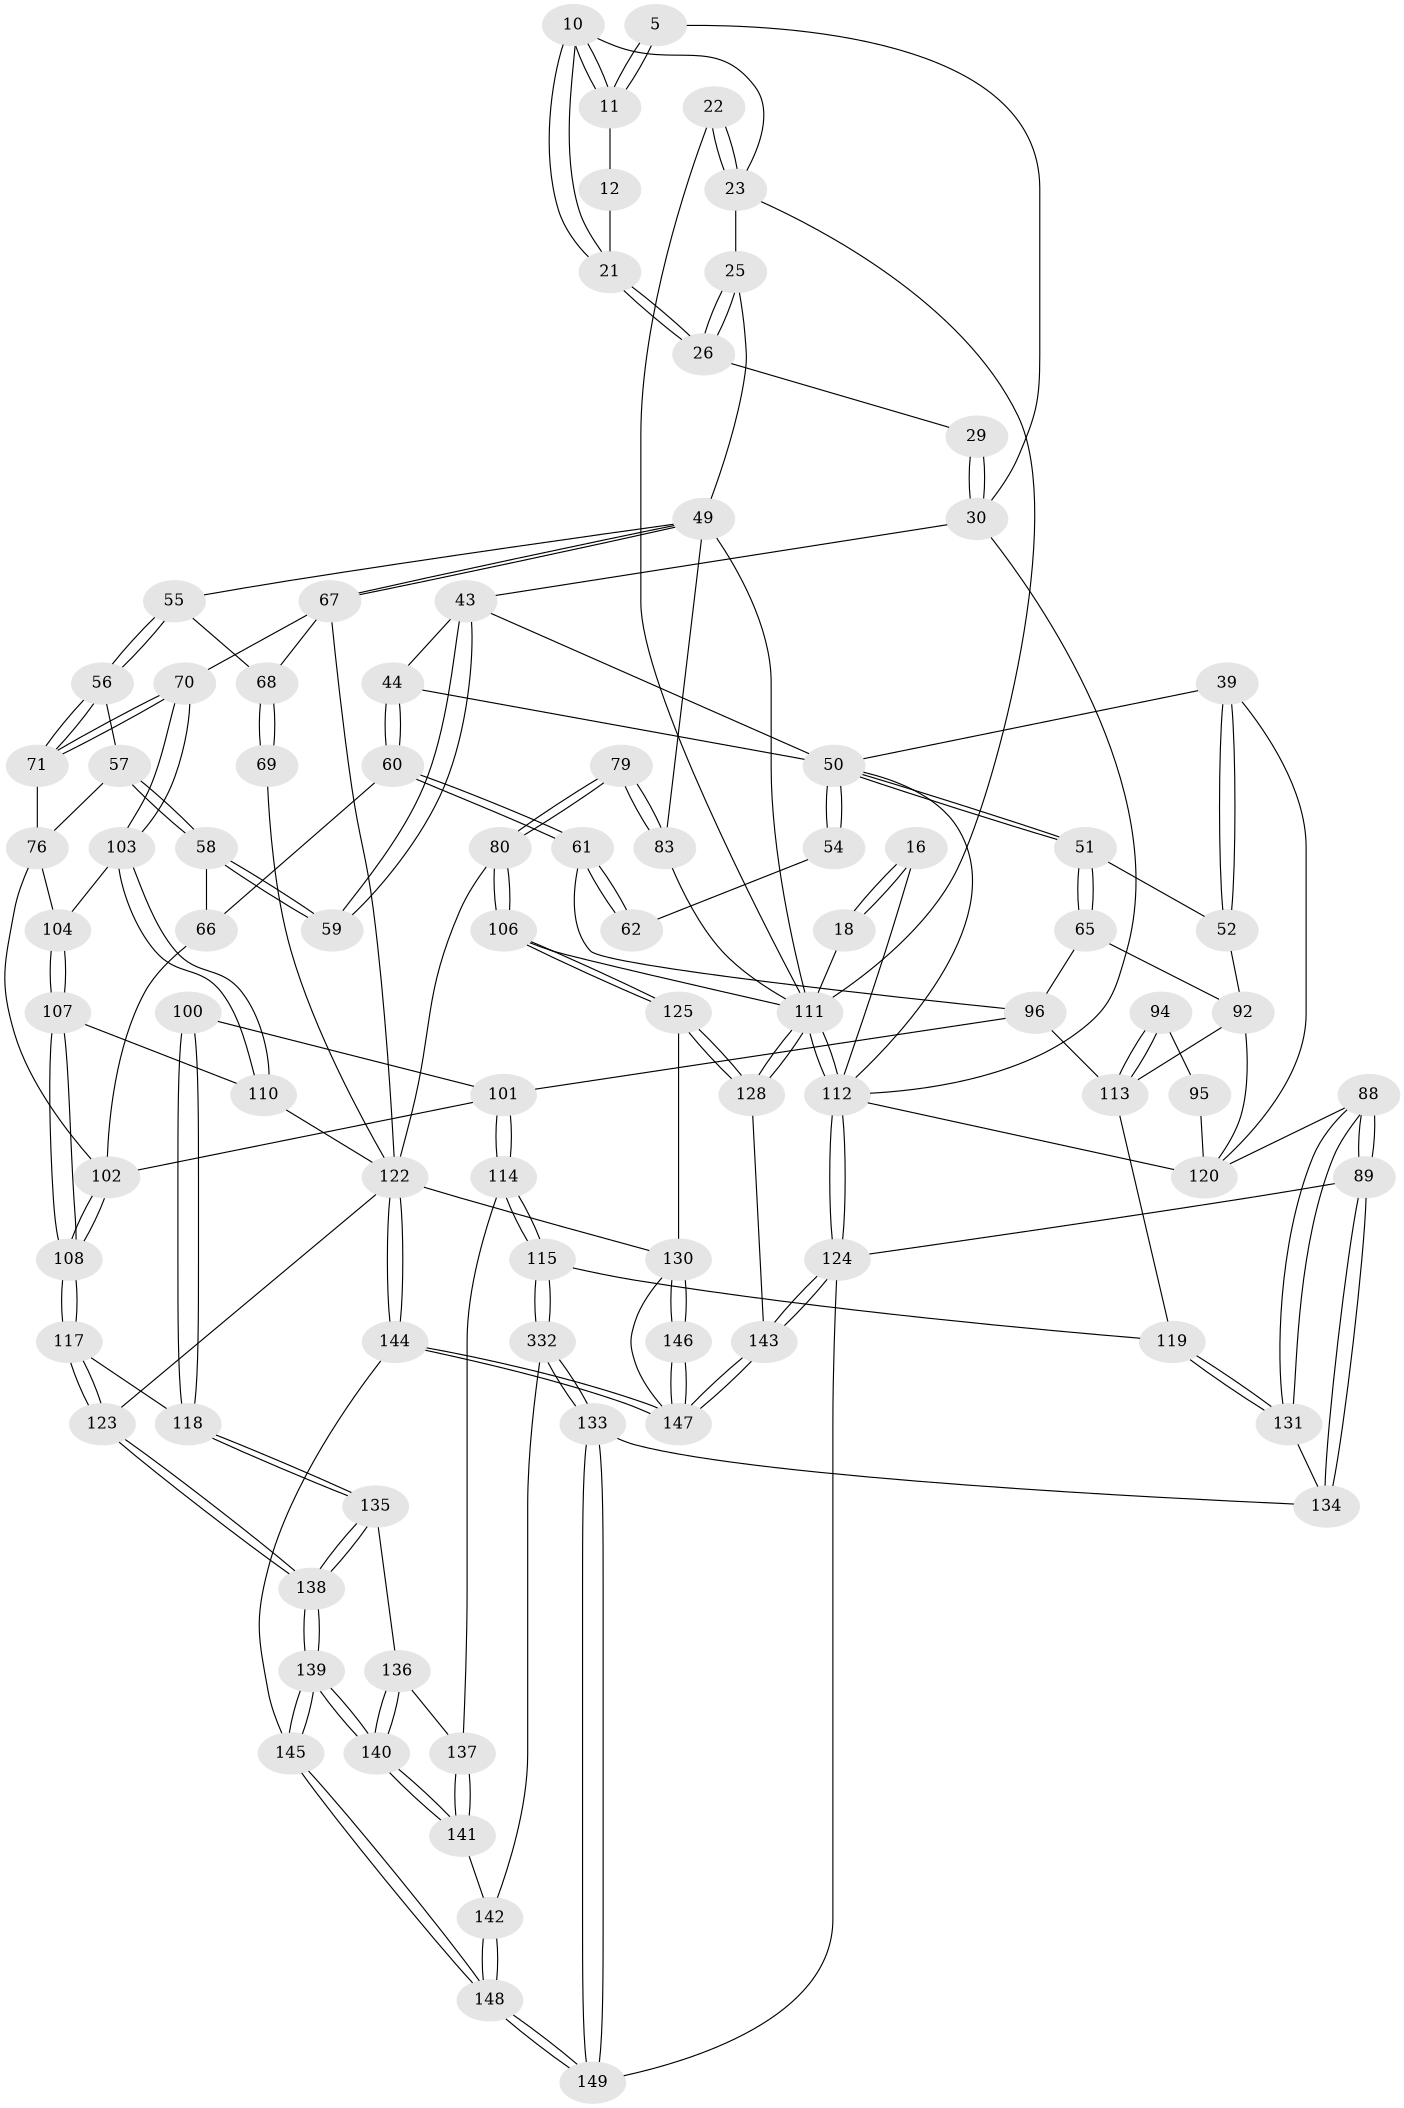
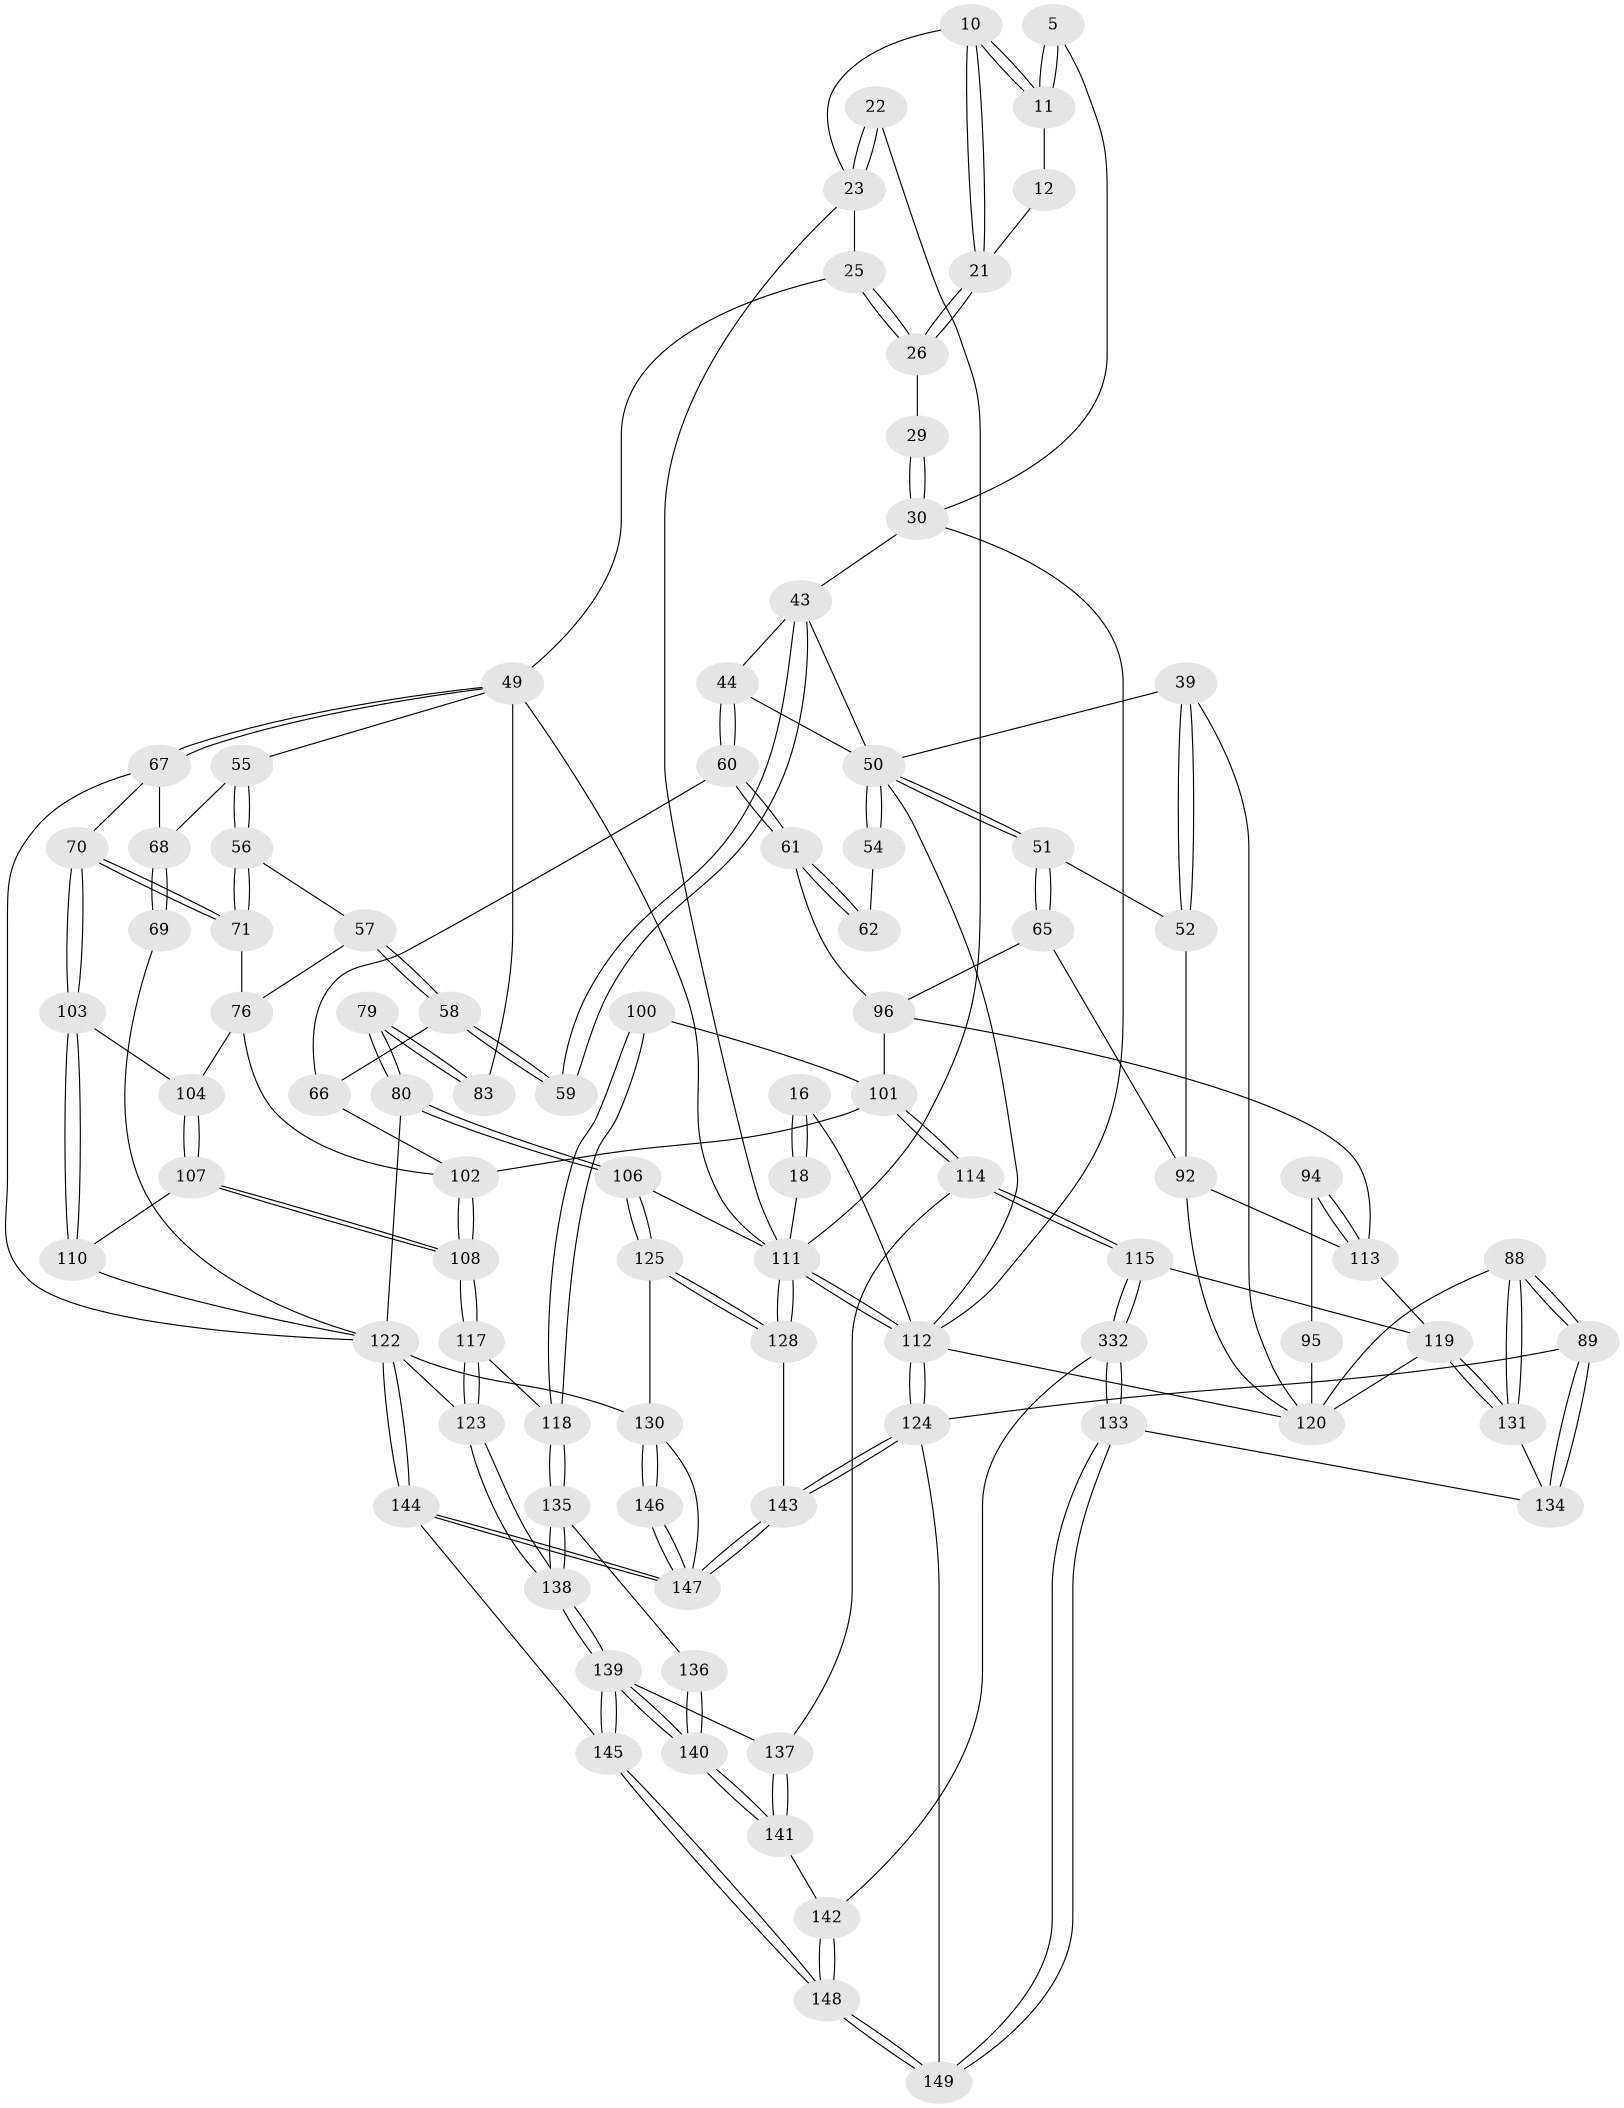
(717, 945) -> none
none -> (1376, 1383)
(430, 1712) -> (694, 1712)
